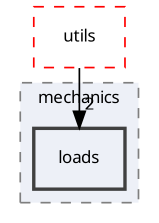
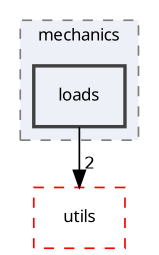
(79, 93) -> (79, 151)
